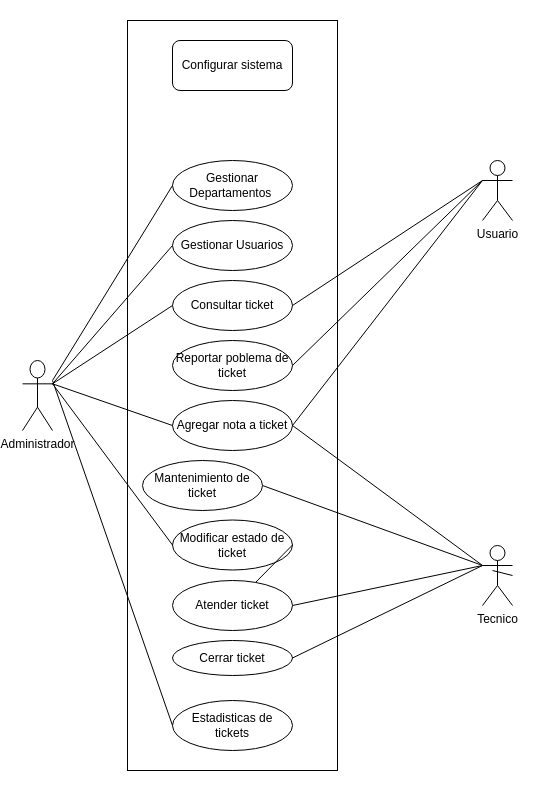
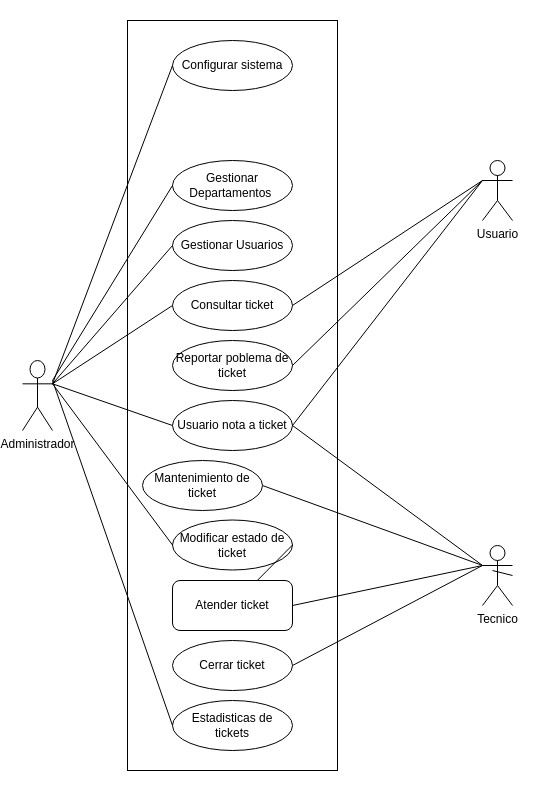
(233, 66) -> (233, 66)
none -> (116, 214)
(233, 426) -> (233, 426)
(233, 606) -> (233, 606)
(233, 658) -> (233, 666)
